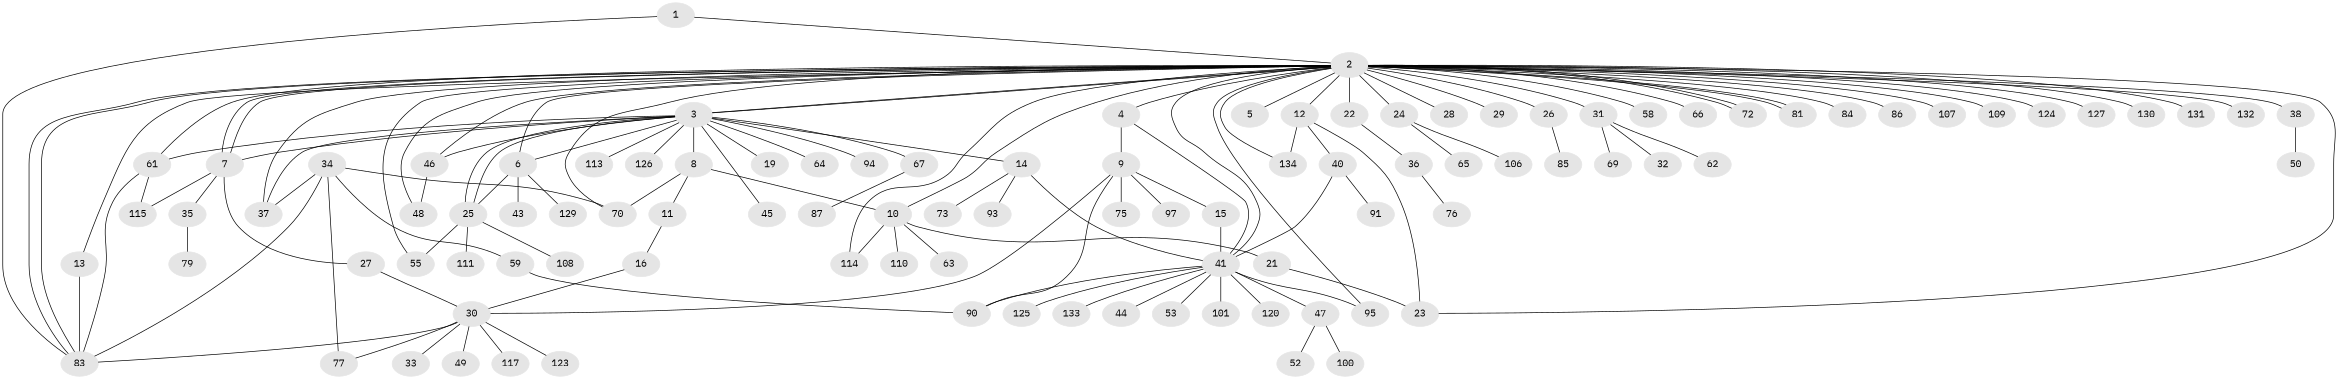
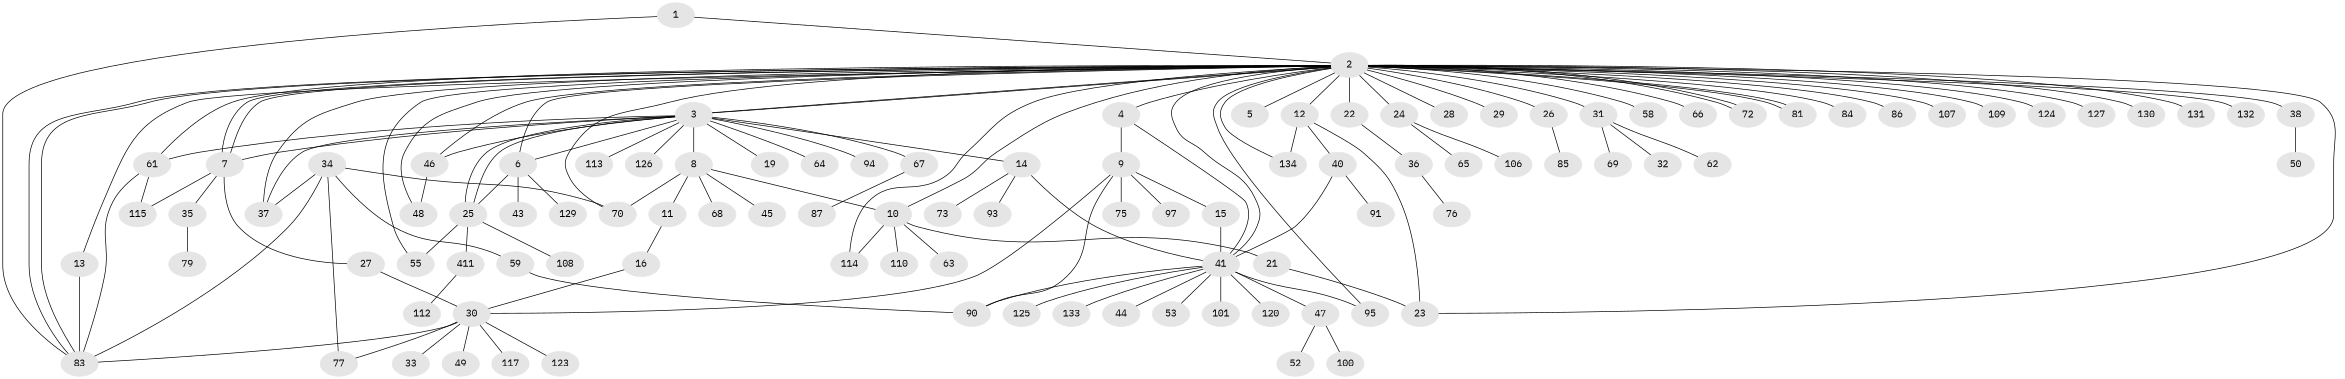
(730, 165) -> (730, 189)
none -> (717, 214)
(465, 264) -> (465, 264)
none -> (422, 314)
